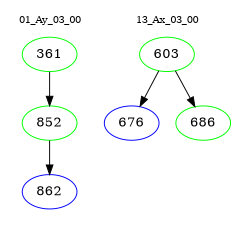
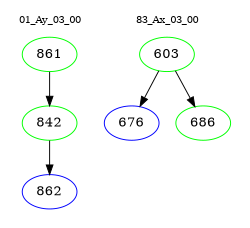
(167, 21) -> (167, 21)
(50, 54) -> (50, 54)
(50, 123) -> (50, 123)
